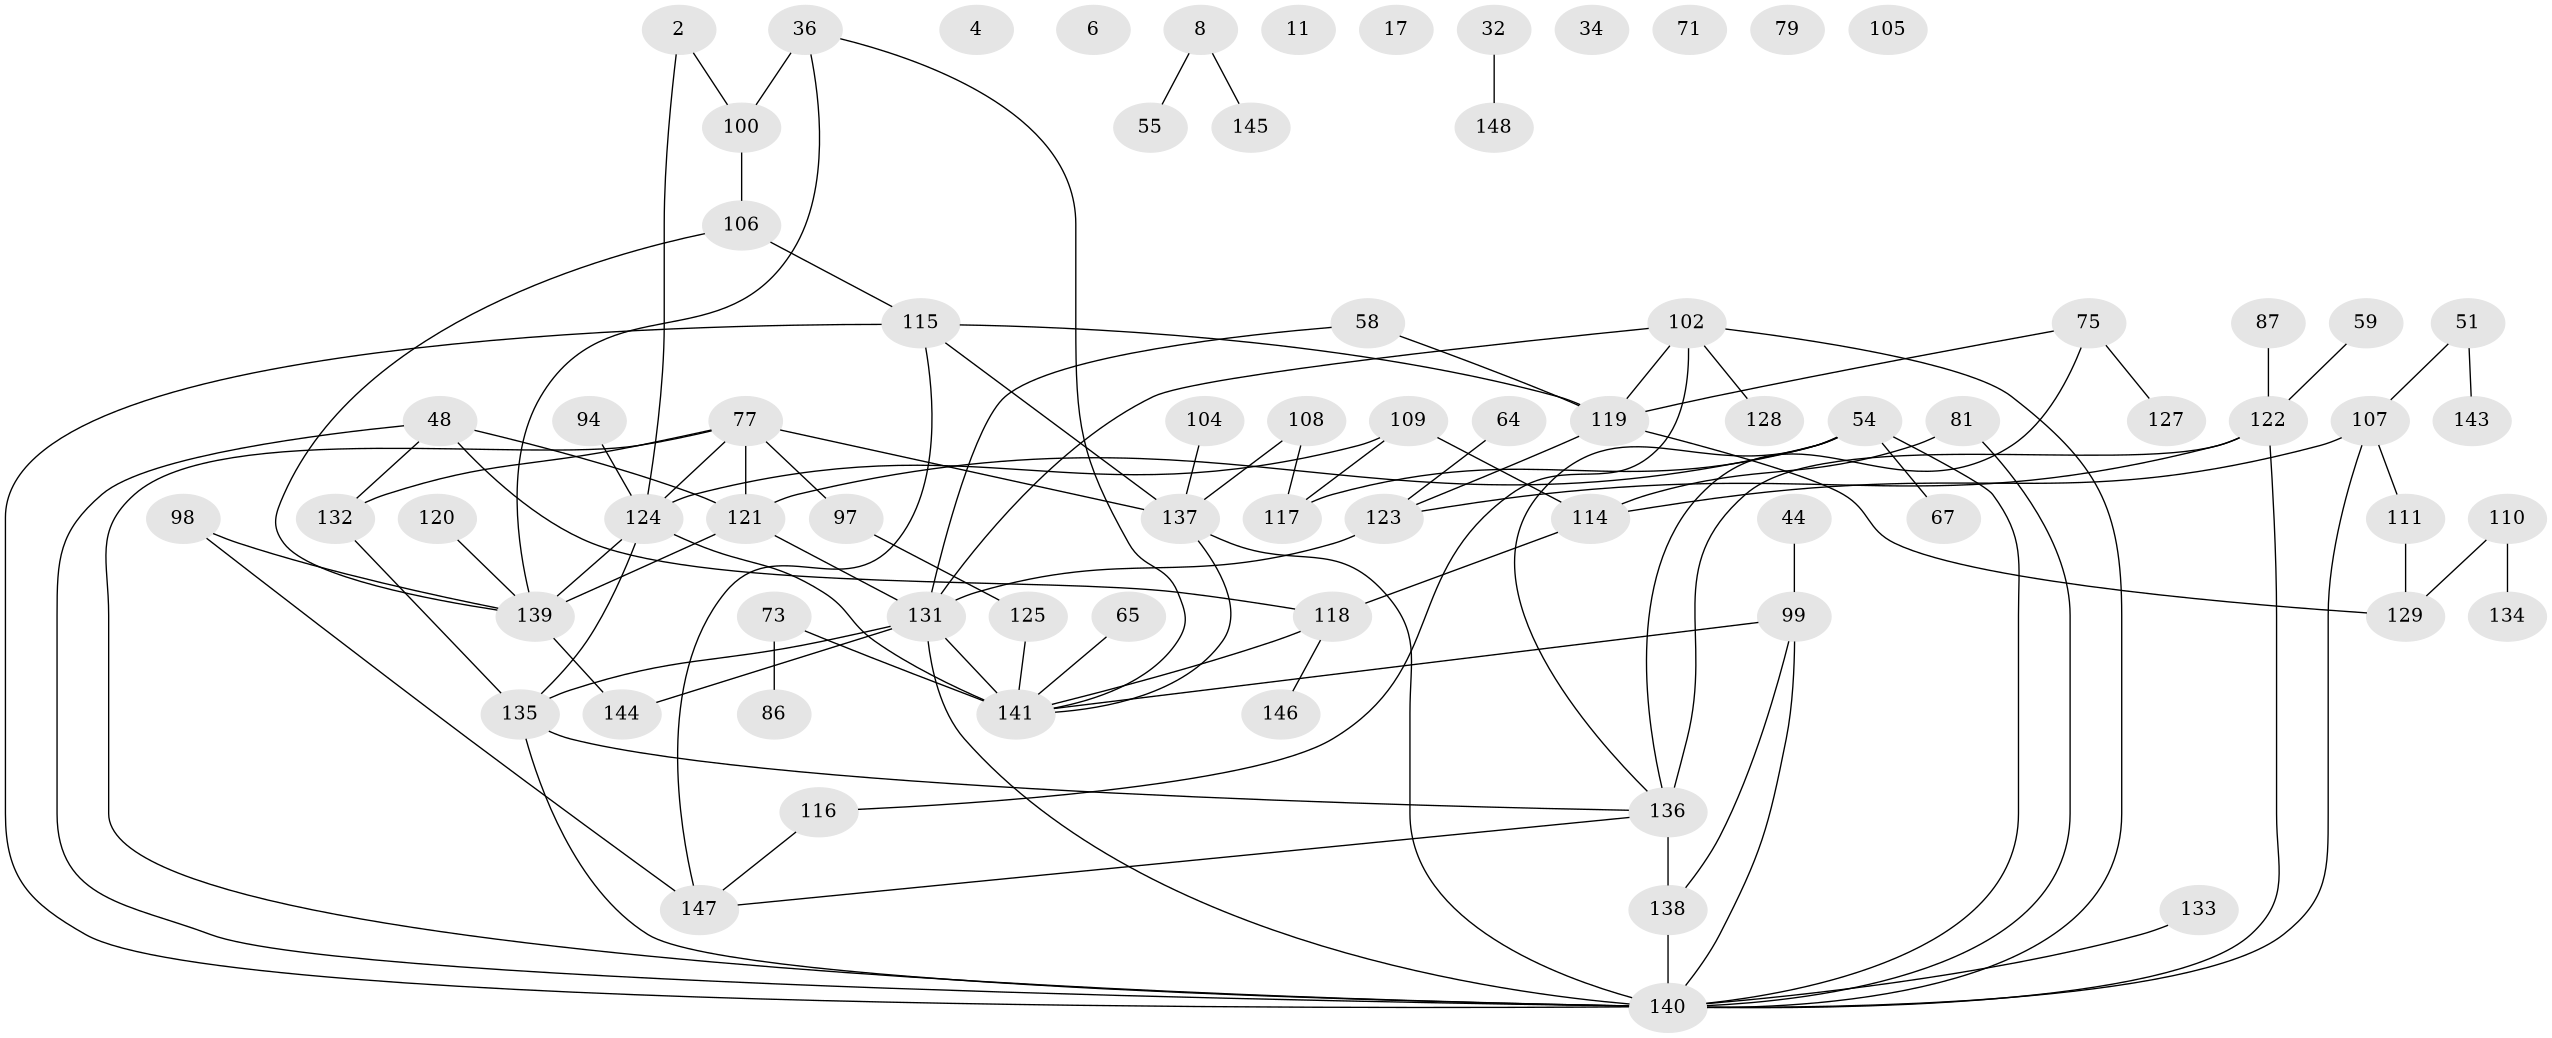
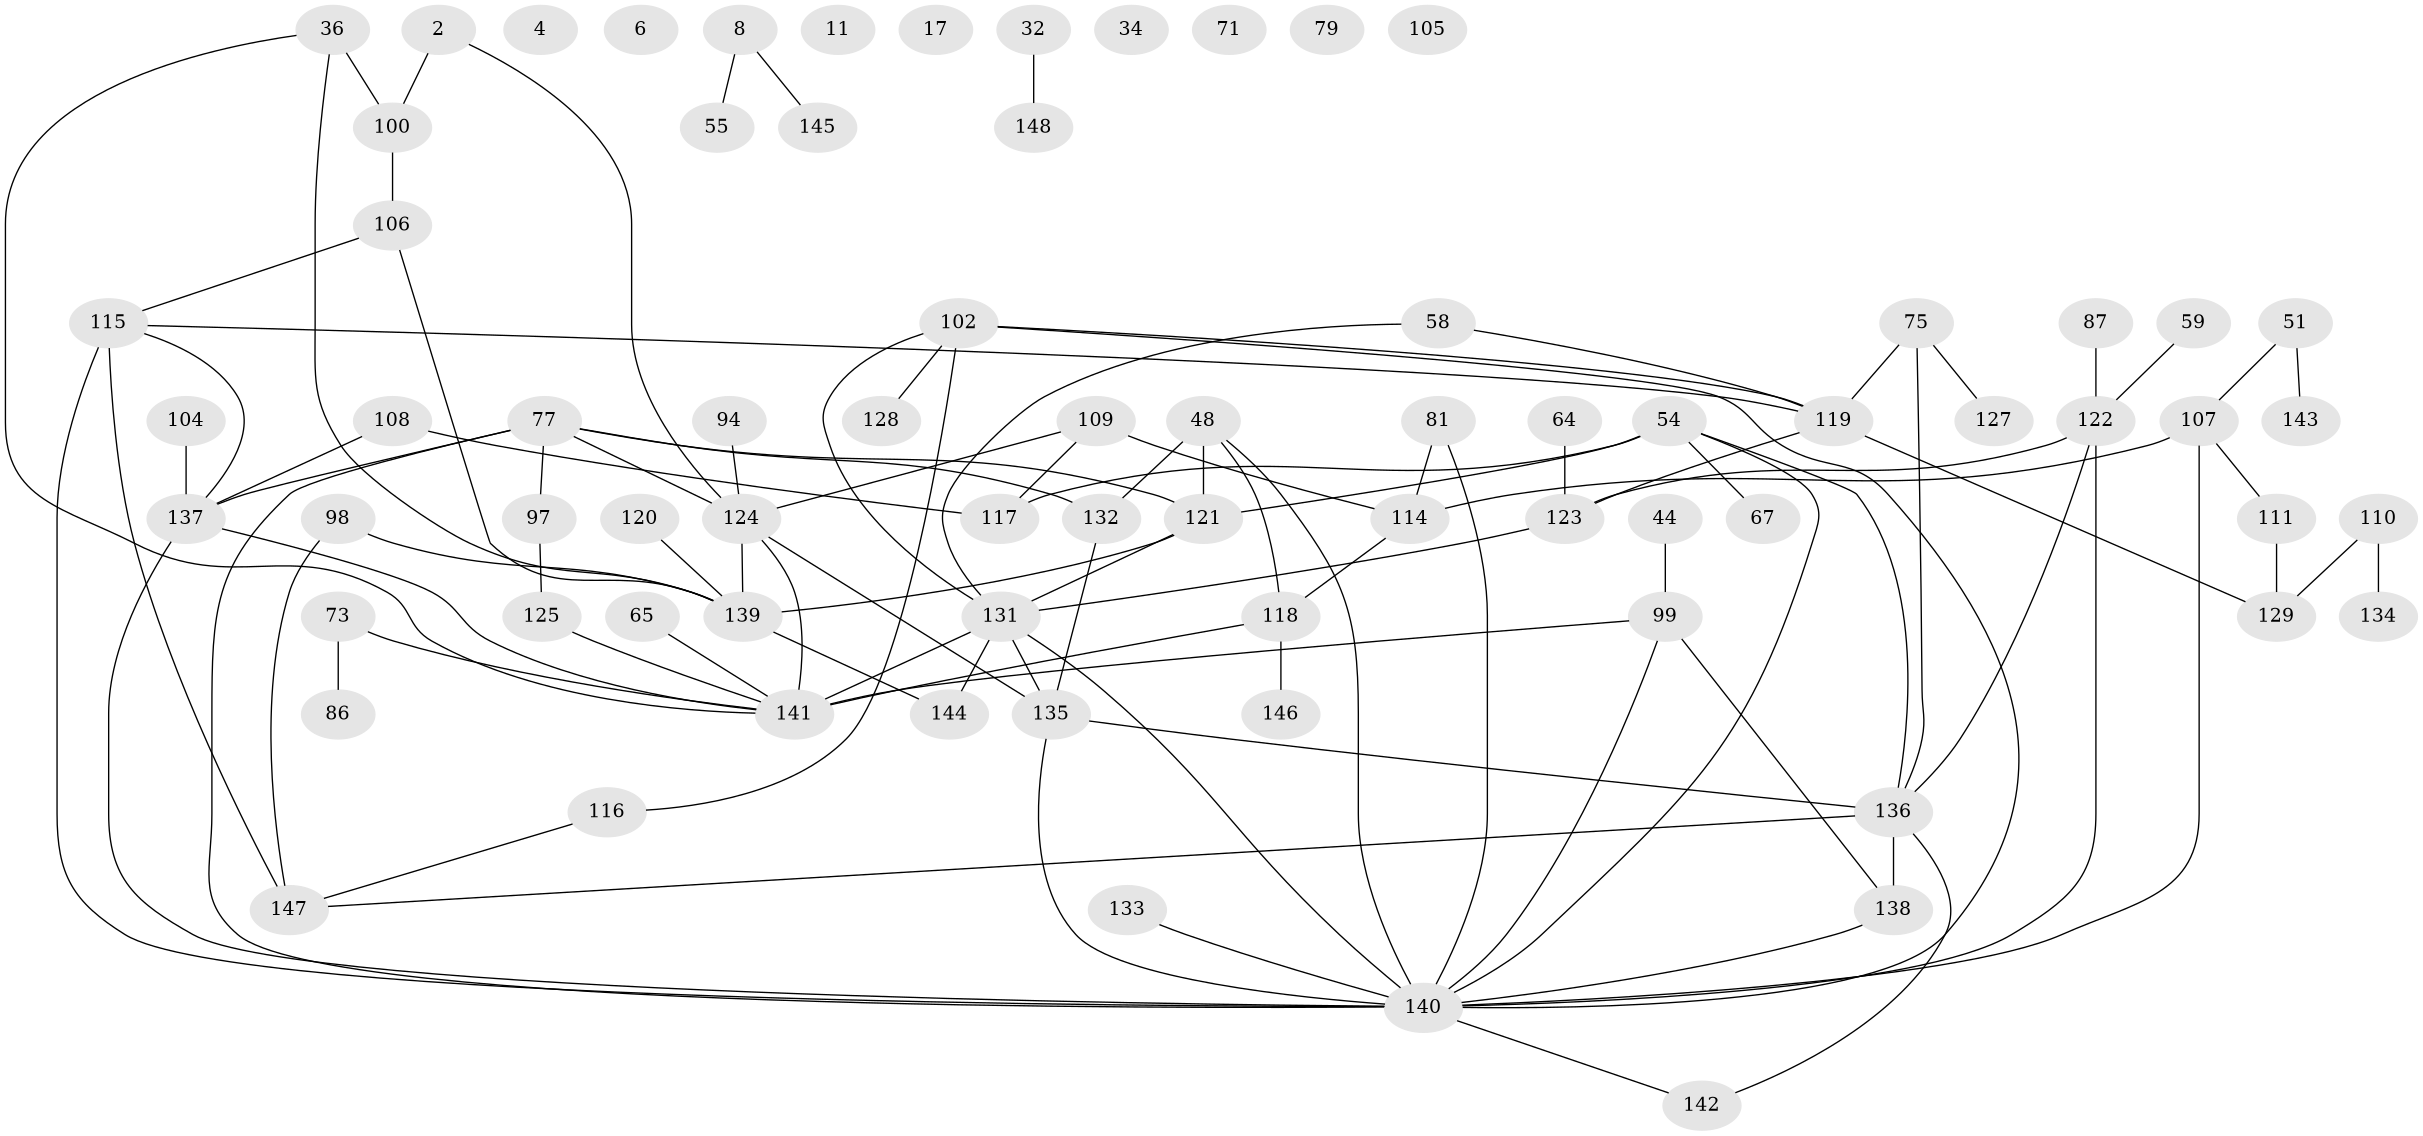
none -> (1702, 1106)
